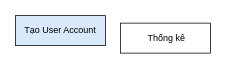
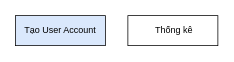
(165, 38) -> (173, 30)
